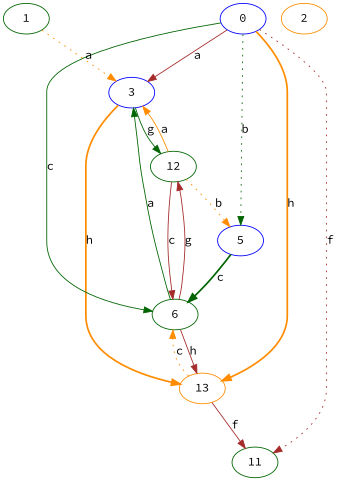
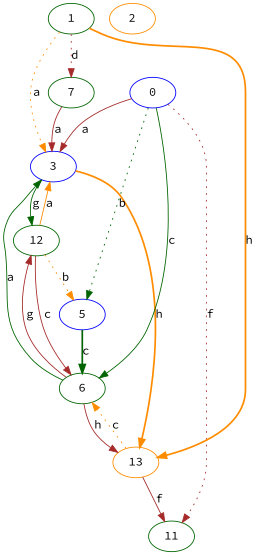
none -> (71, 93)
(287, 213) -> (245, 203)
